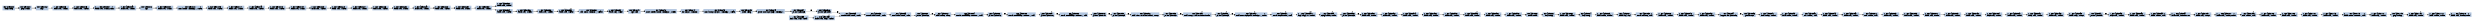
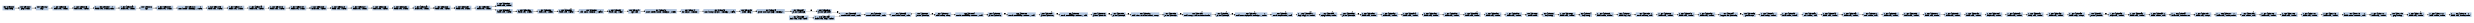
(913, 15) -> (914, 14)
